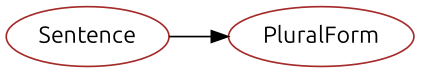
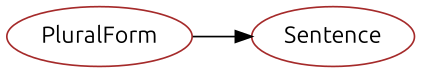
(190, 37) -> (214, 37)
